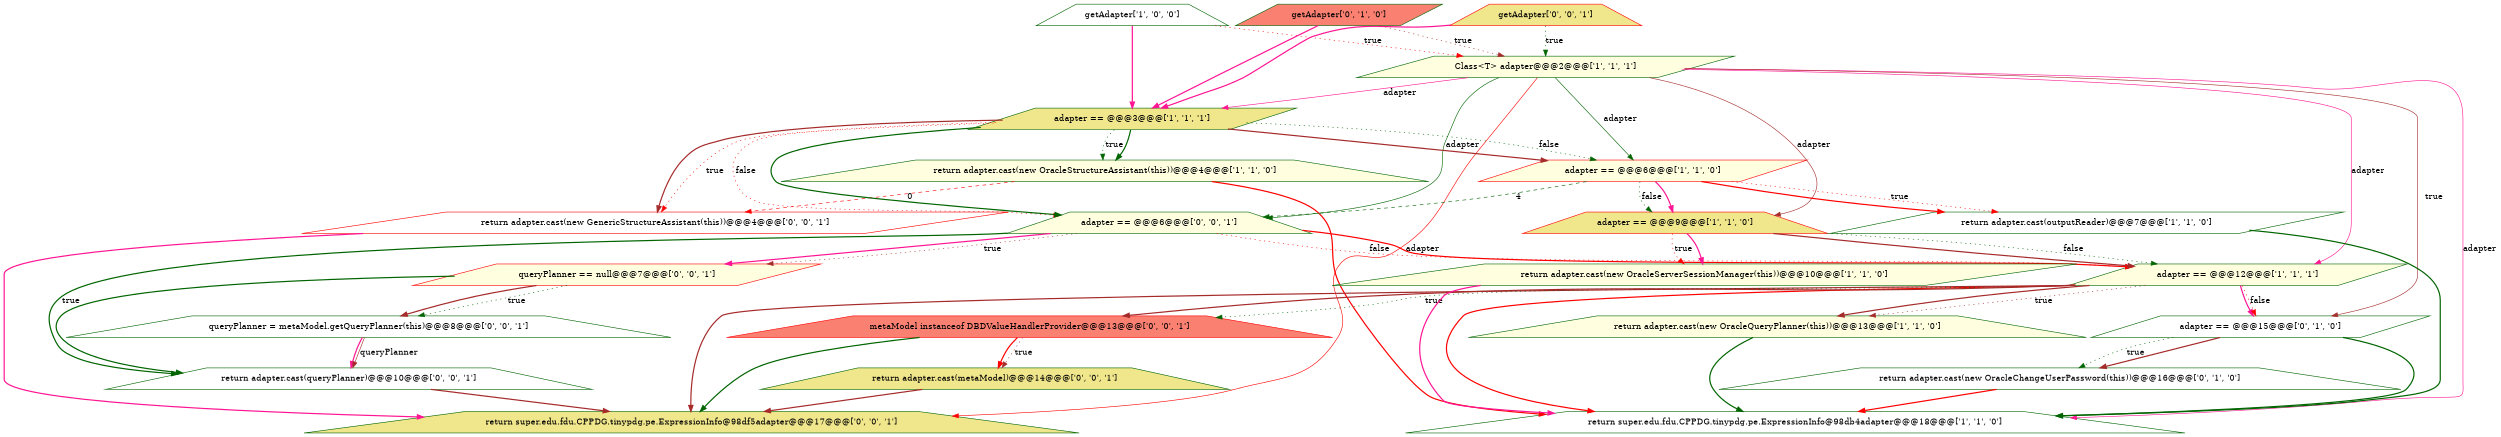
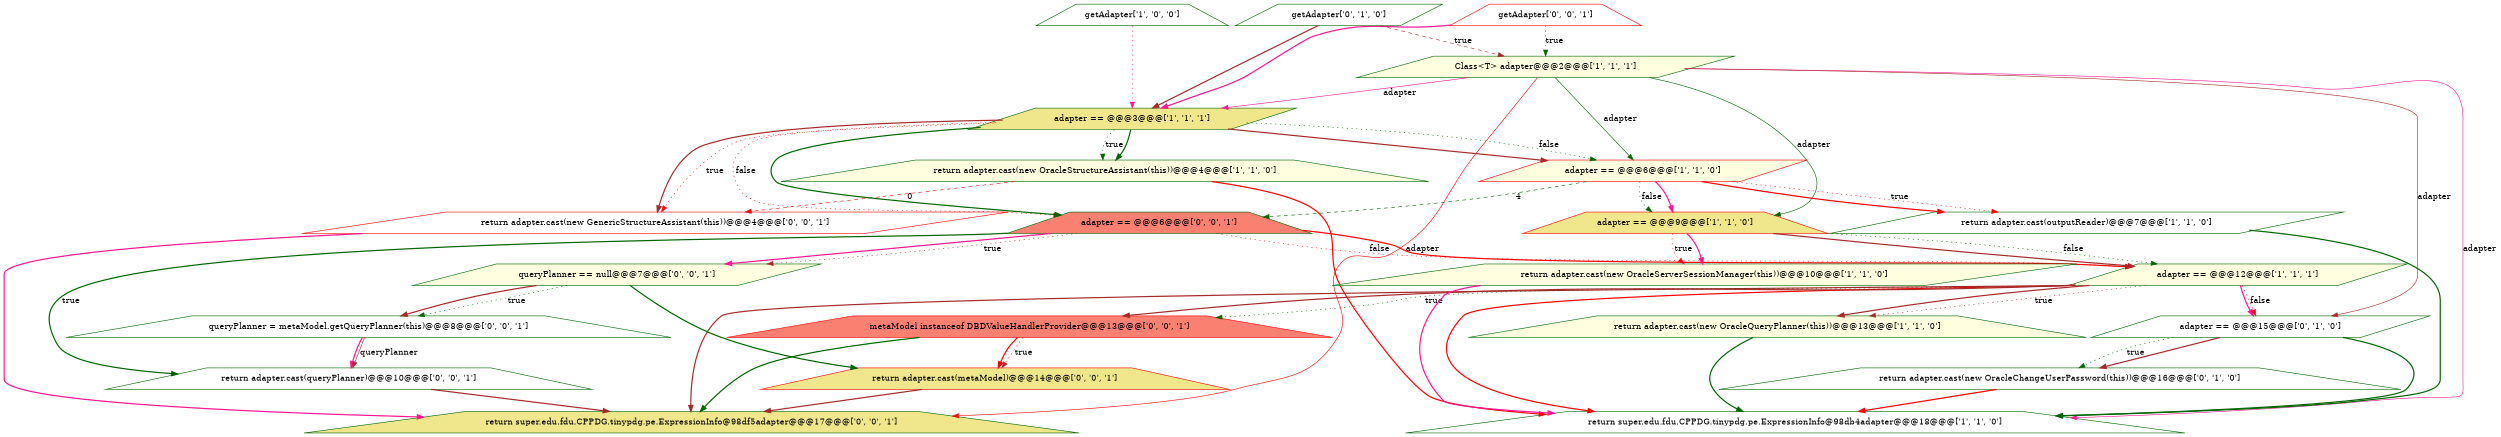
(1339, 15) -> (1339, 15)
(1546, 15) -> (1546, 15)
(1439, 40) -> (1439, 40)
(1336, 41) -> none
(1132, 64) -> (1132, 64)
(1238, 65) -> (1238, 65)
(2118, 84) -> none
(1769, 125) -> (1769, 125)
(1418, 191) -> none
(2434, 197) -> (2434, 197)
(1159, 223) -> (1159, 223)
(617, 275) -> (617, 275)
(183, 289) -> (735, 342)
(995, 379) -> (995, 379)
